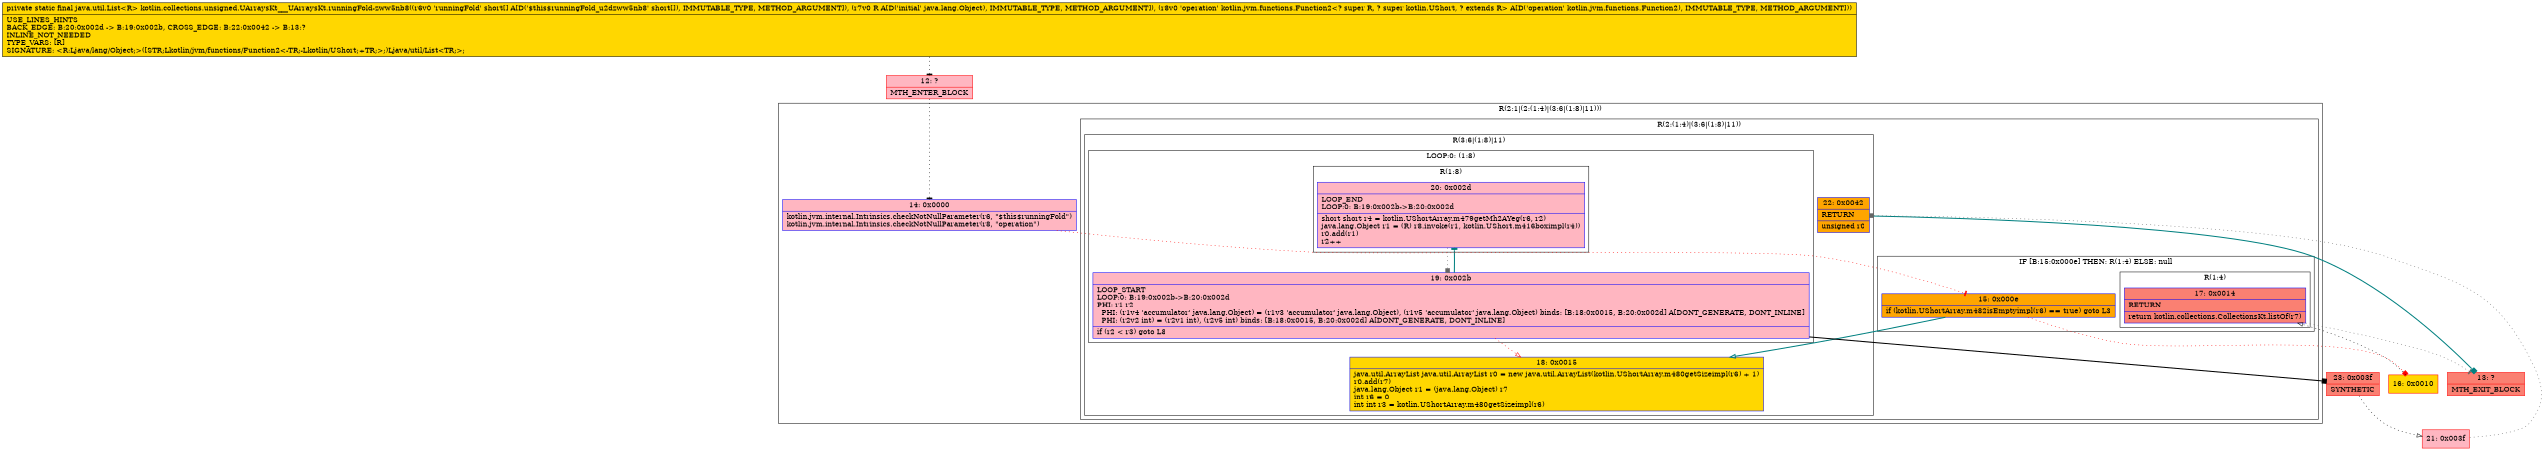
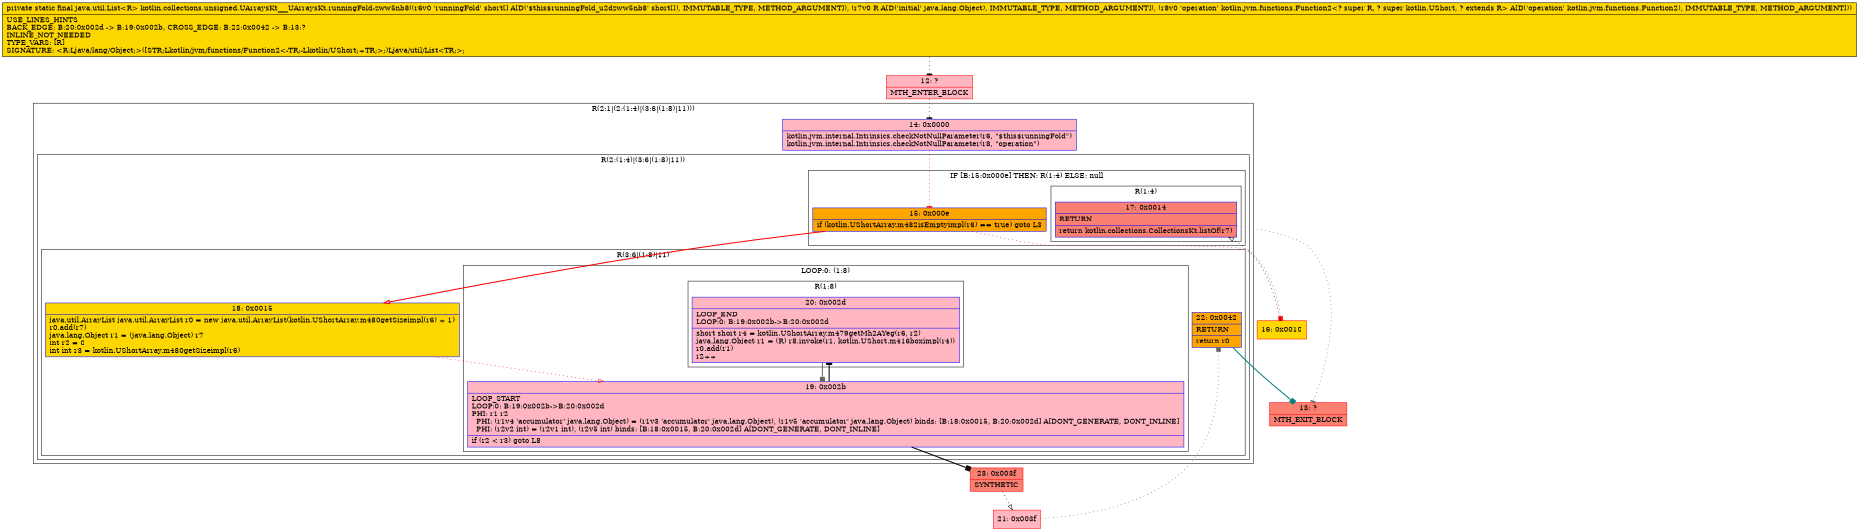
(1843, 226) -> (1213, 341)
(1448, 258) -> (822, 370)
(1454, 262) -> (829, 373)
(1851, 336) -> (618, 261)
(1506, 346) -> (516, 369)
(1372, 397) -> (67, 343)
